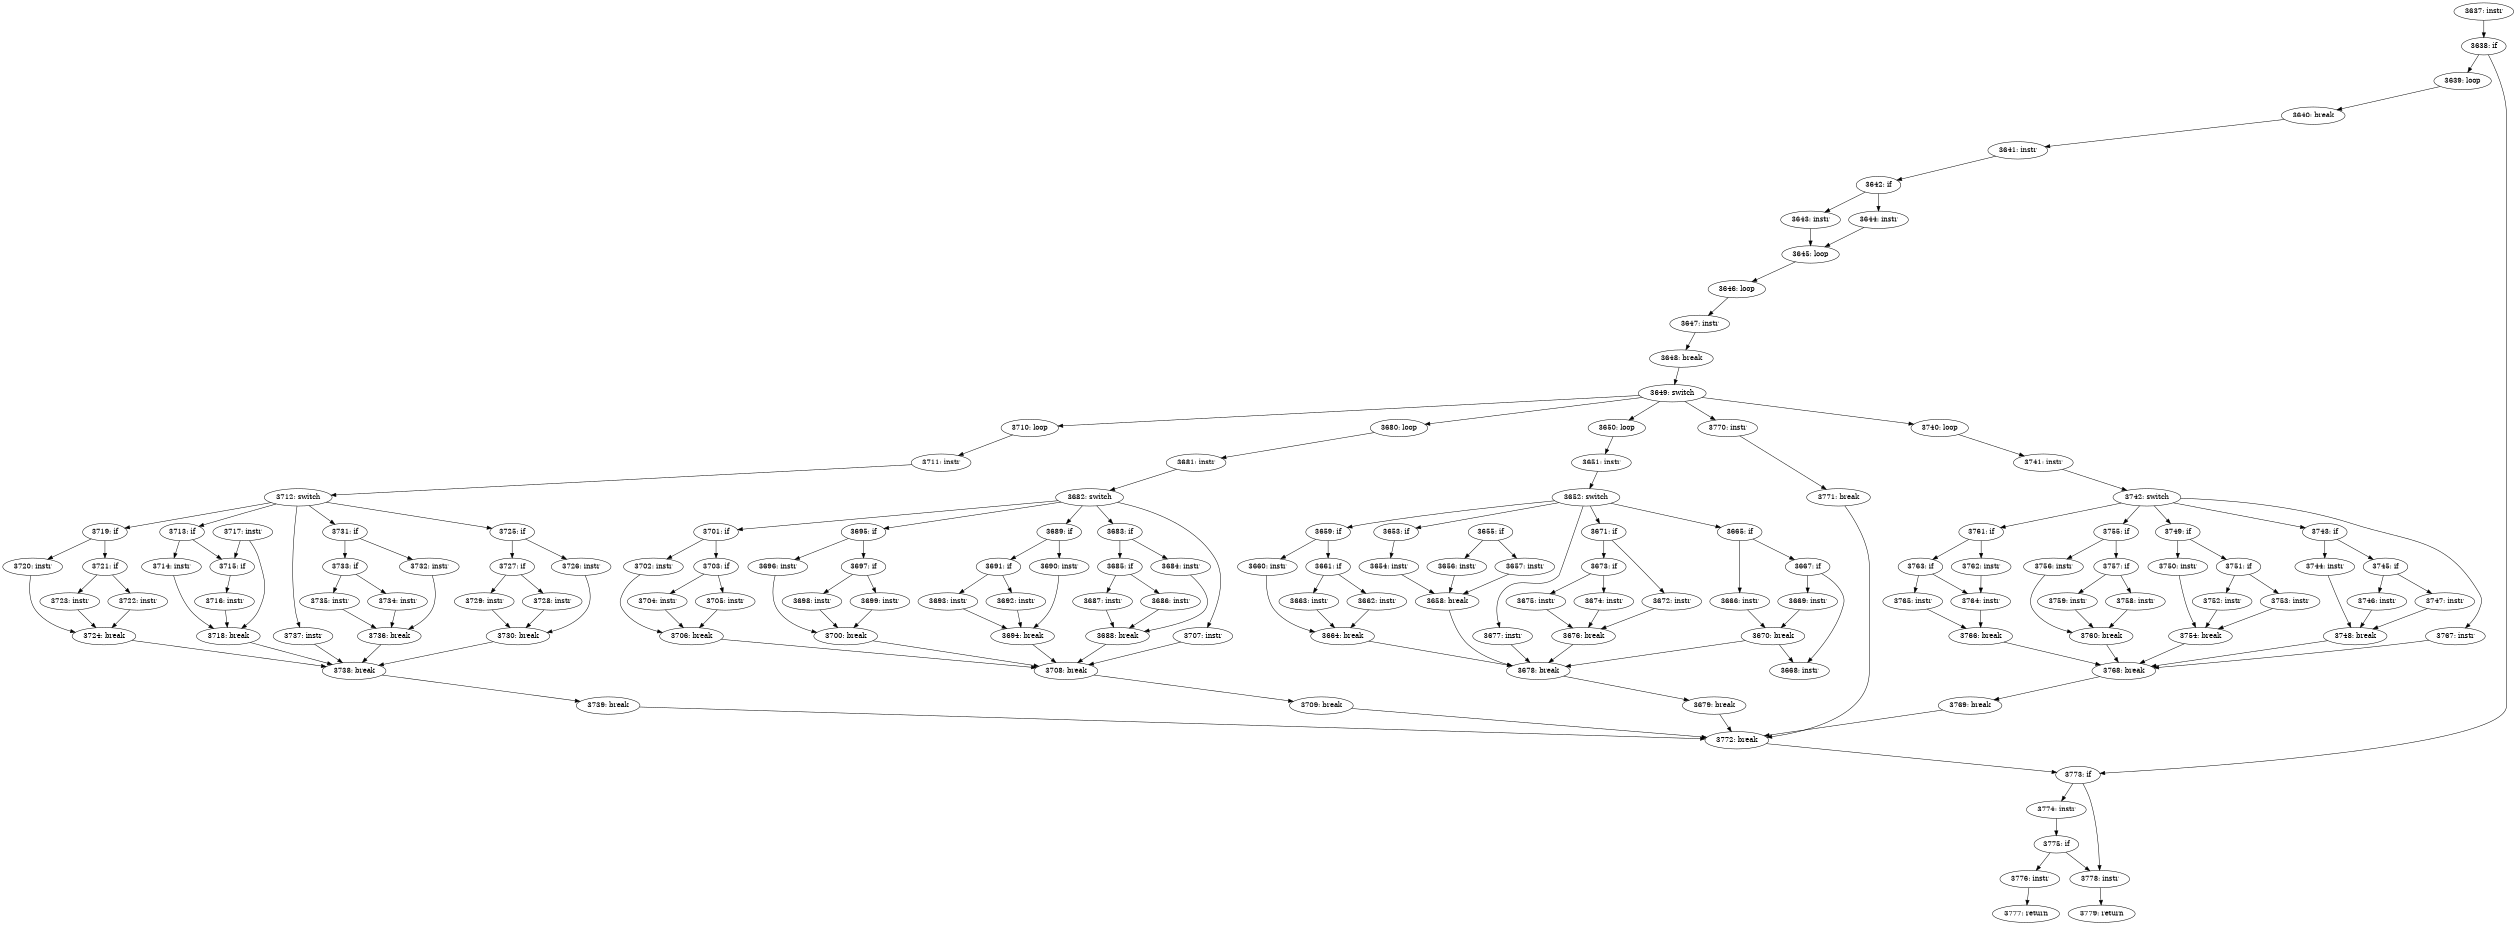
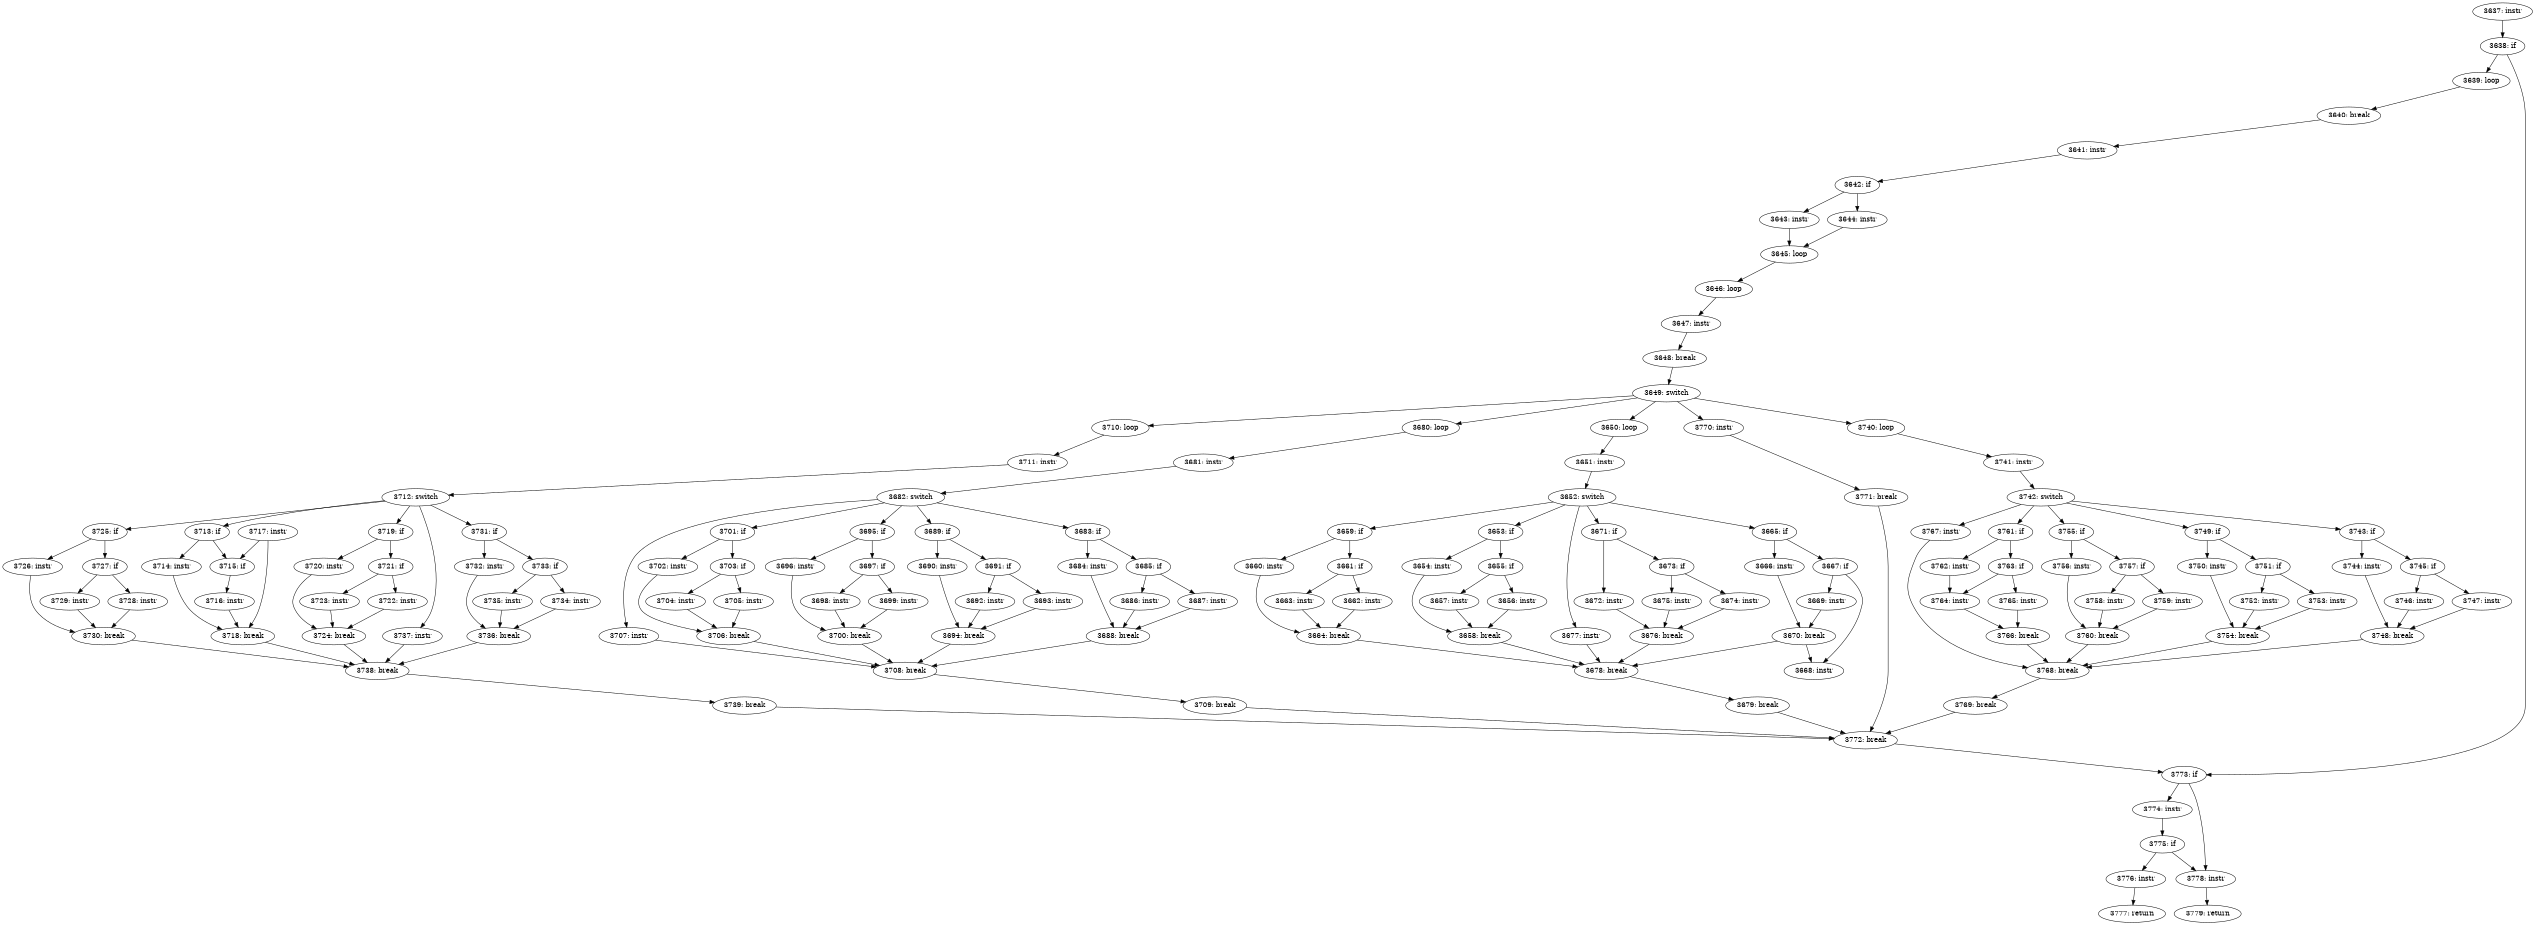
none -> (1501, 547)
